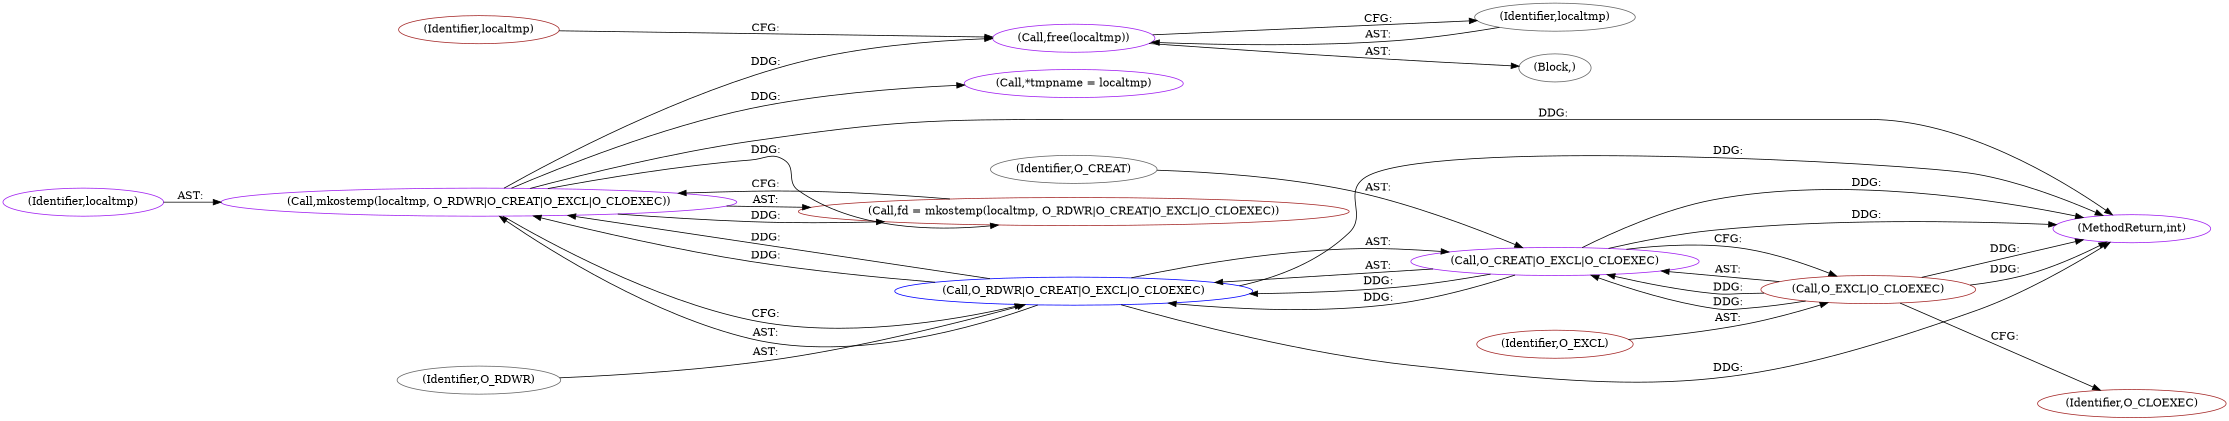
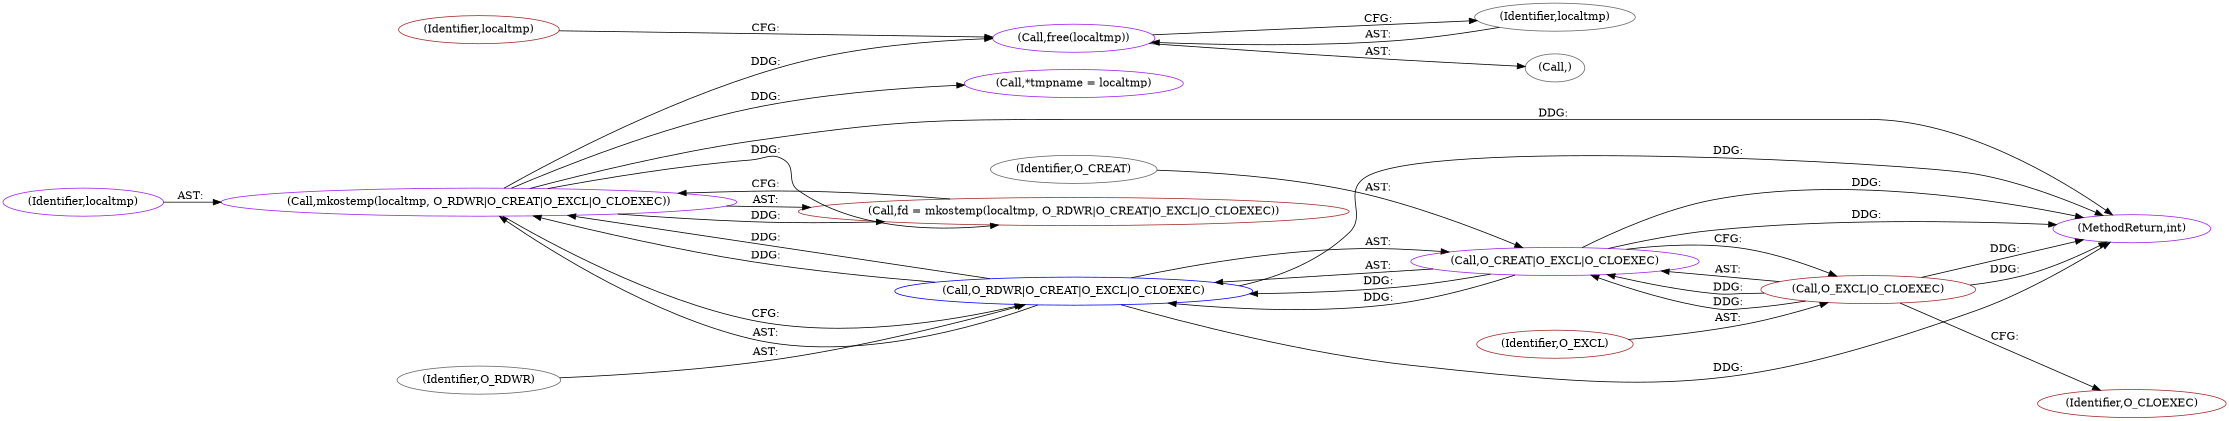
(1555, 68) -> (1555, 68)
